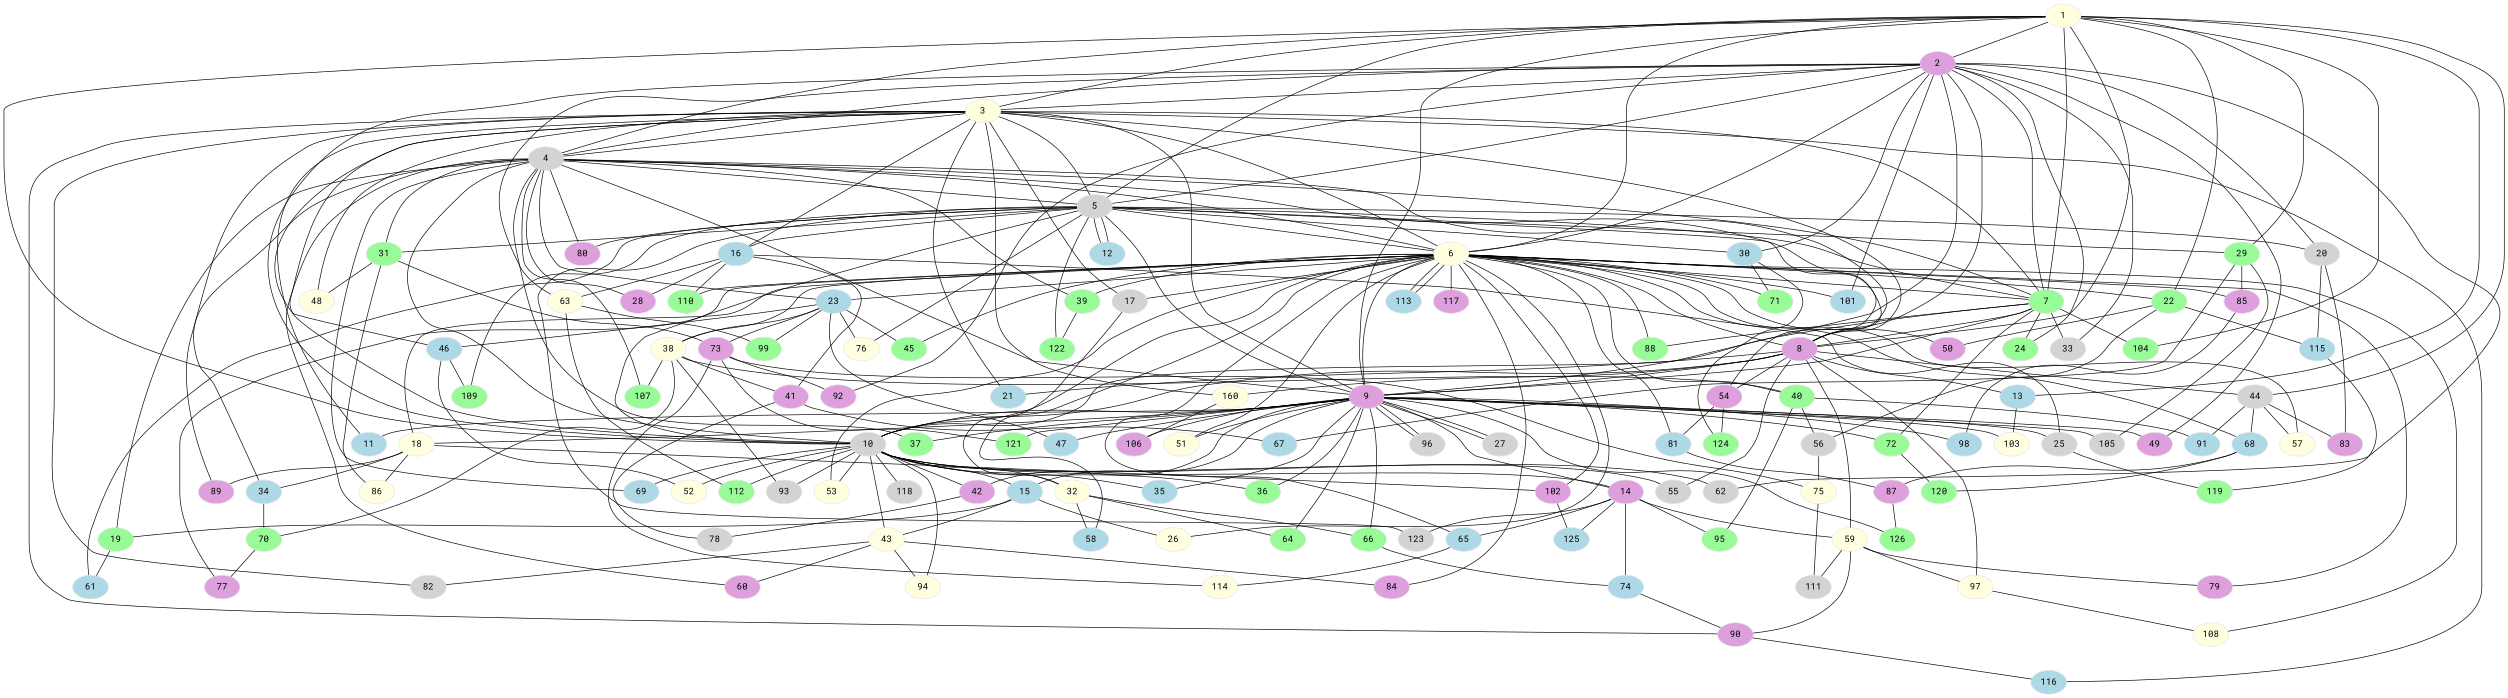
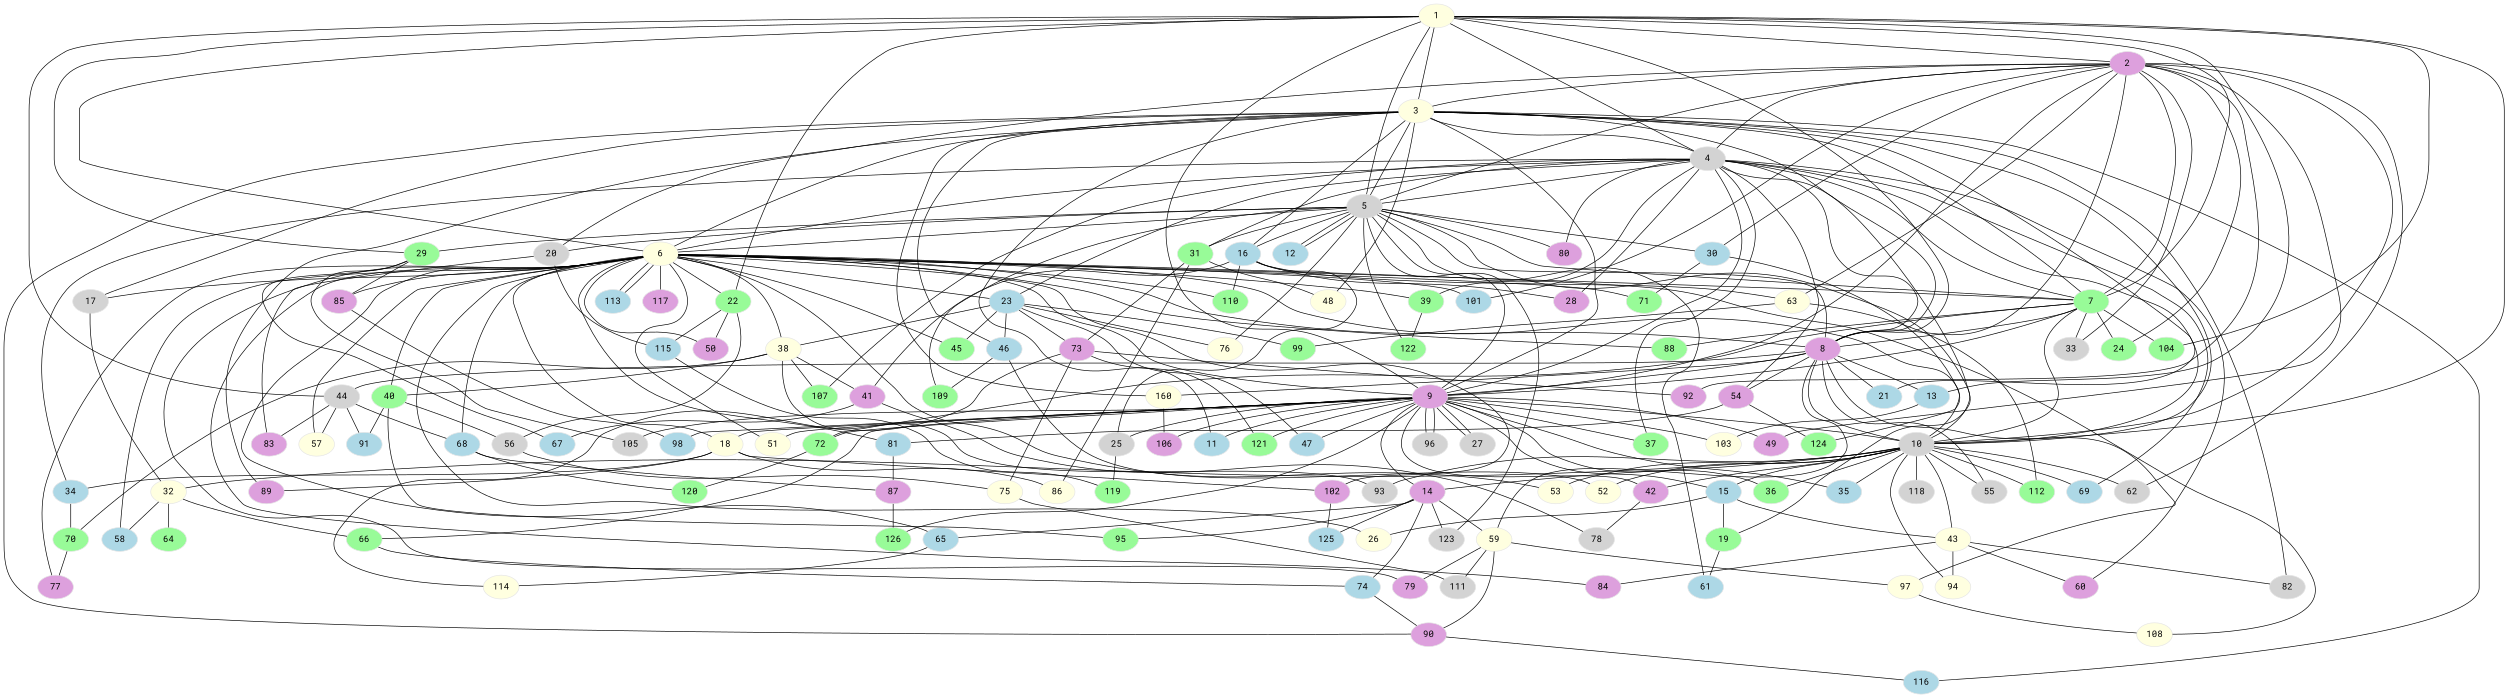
(1707, 190) -> none
(1332, 478) -> none
